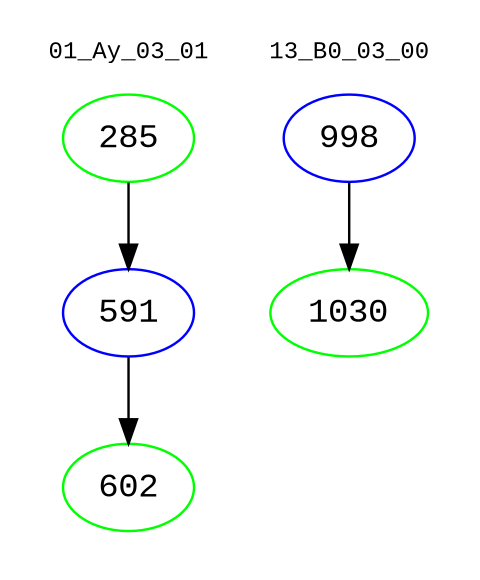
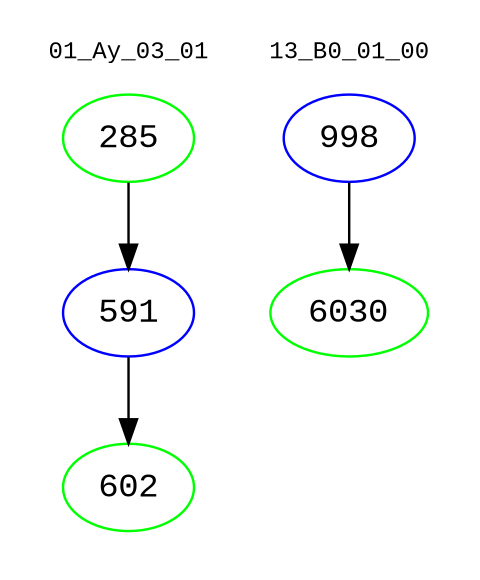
(350, 52) -> (350, 52)
(349, 313) -> (349, 313)
